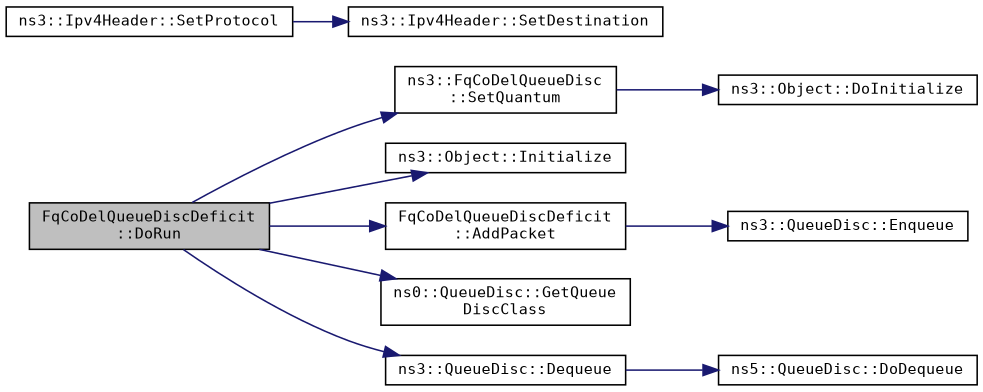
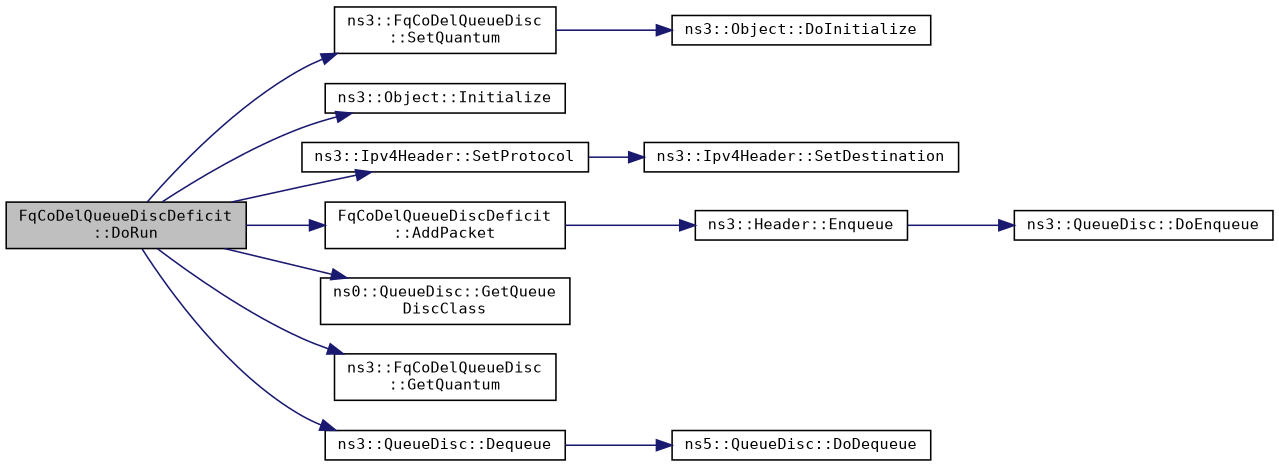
none -> (294, 188)
none -> (1144, 225)
(848, 226) -> (801, 225)
none -> (445, 377)
